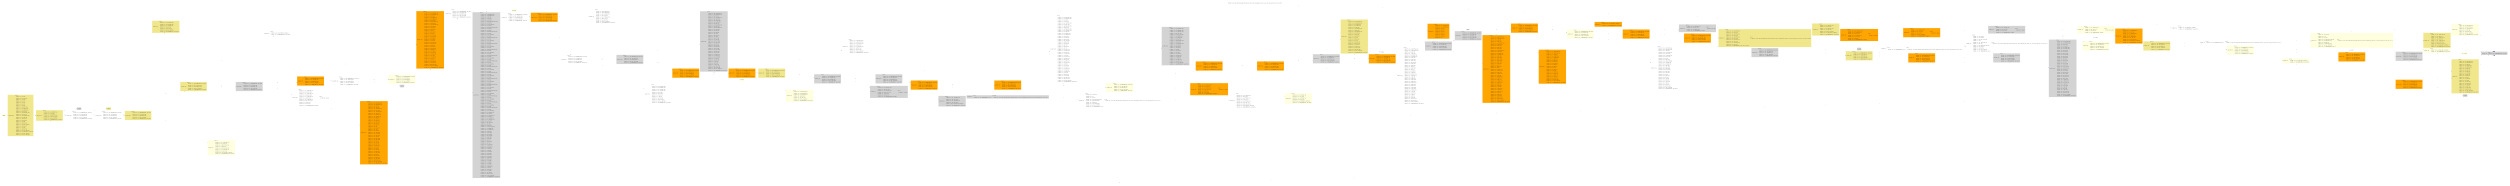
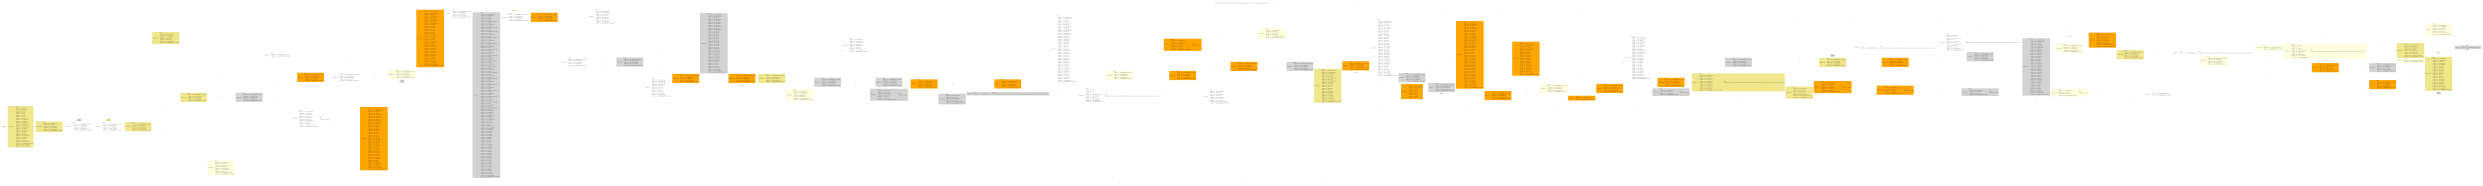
(1176, 46) -> none
